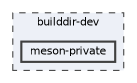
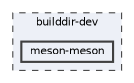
(68, 52) -> (67, 52)
